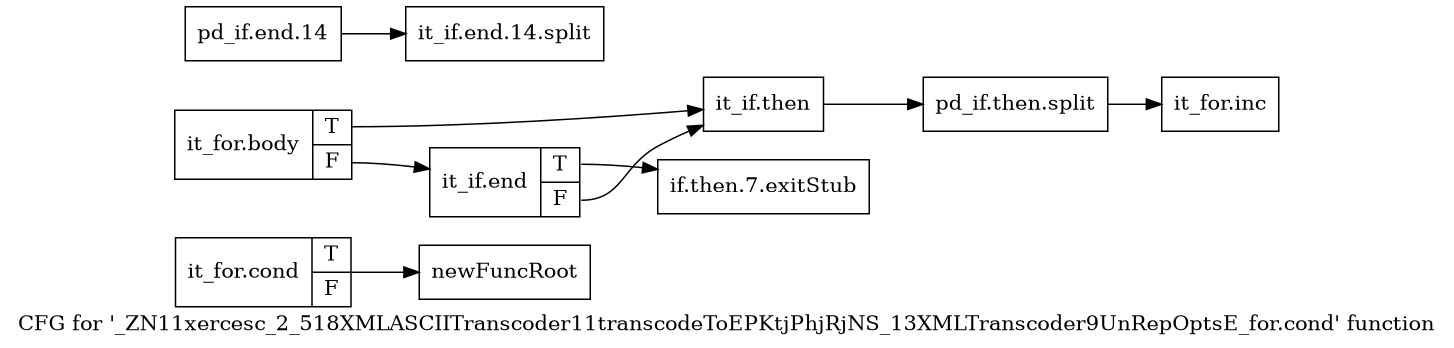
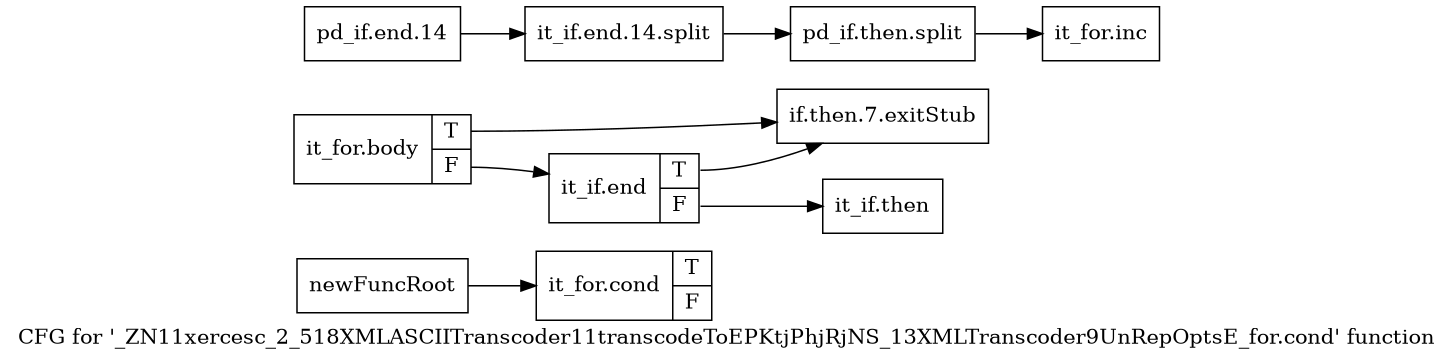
(866, 104) -> (749, 34)
(520, 122) -> (616, 129)
(378, 272) -> (494, 286)
